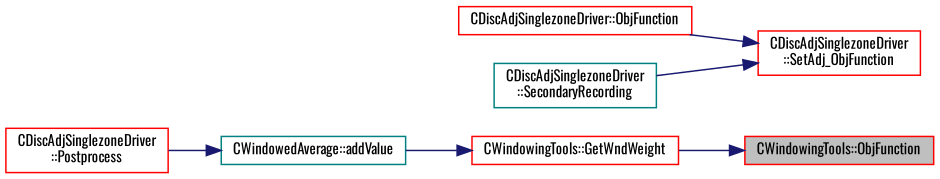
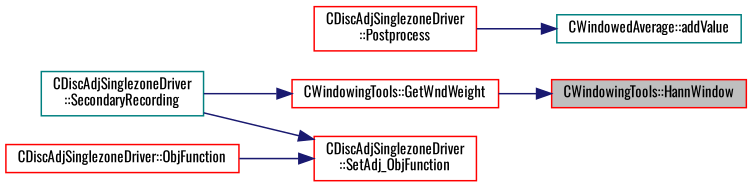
(431, 150) -> (240, 94)
(839, 150) -> (649, 94)
